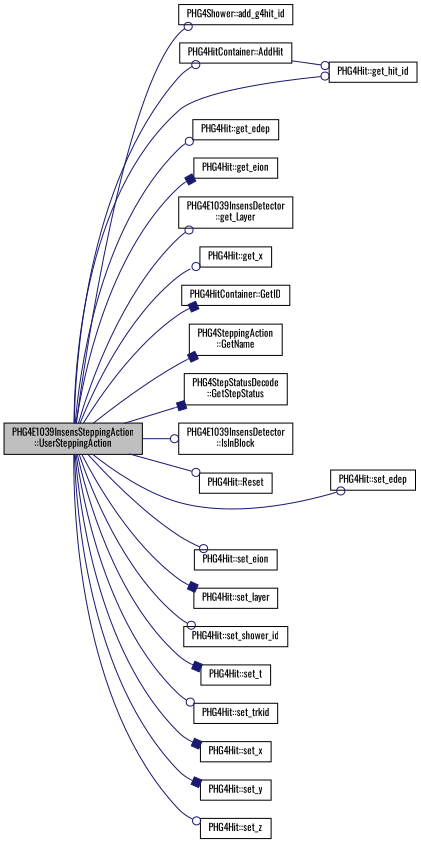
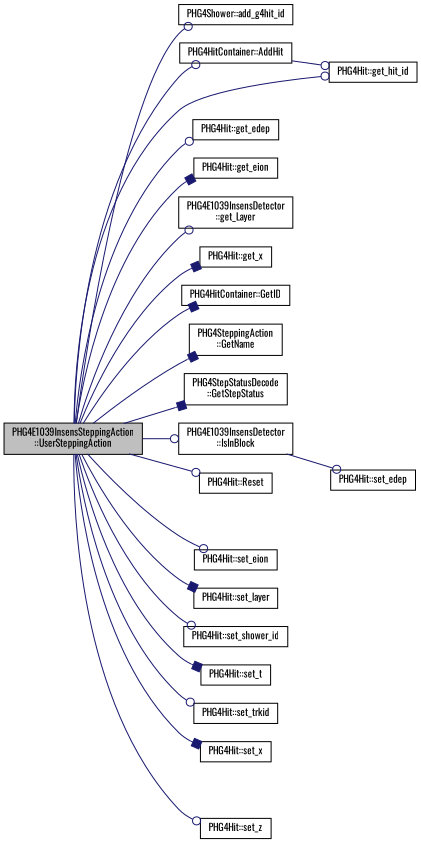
(124, 338) -> (124, 338)
(209, 508) -> (310, 461)
(236, 790) -> none
